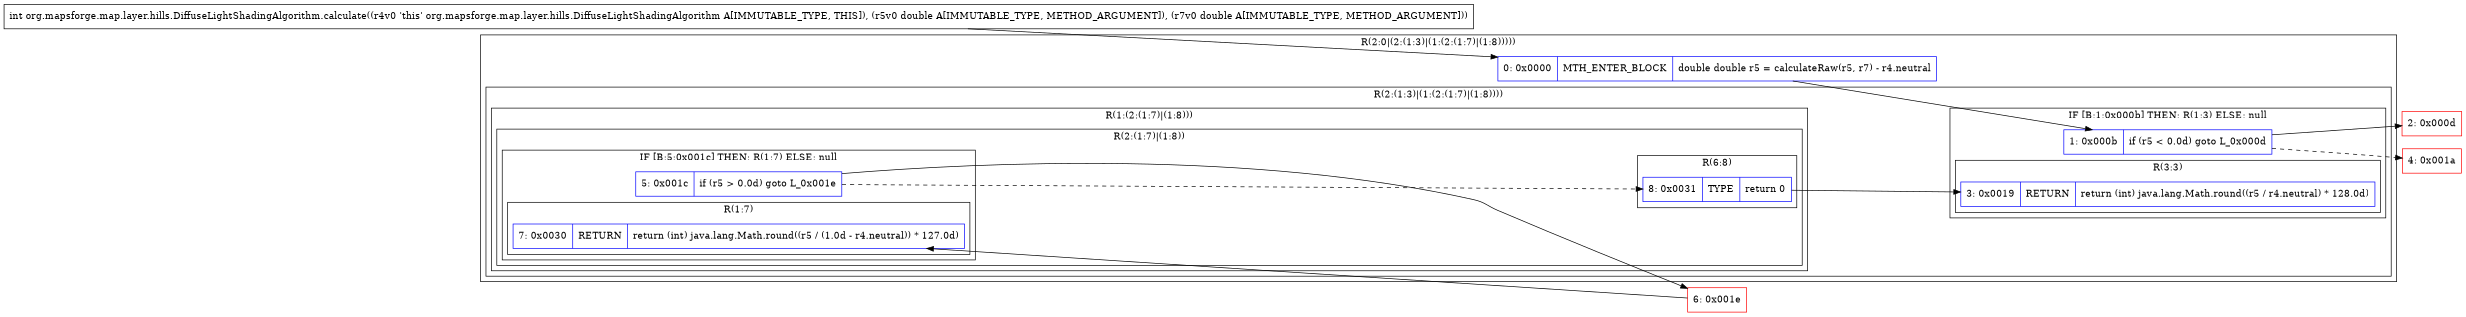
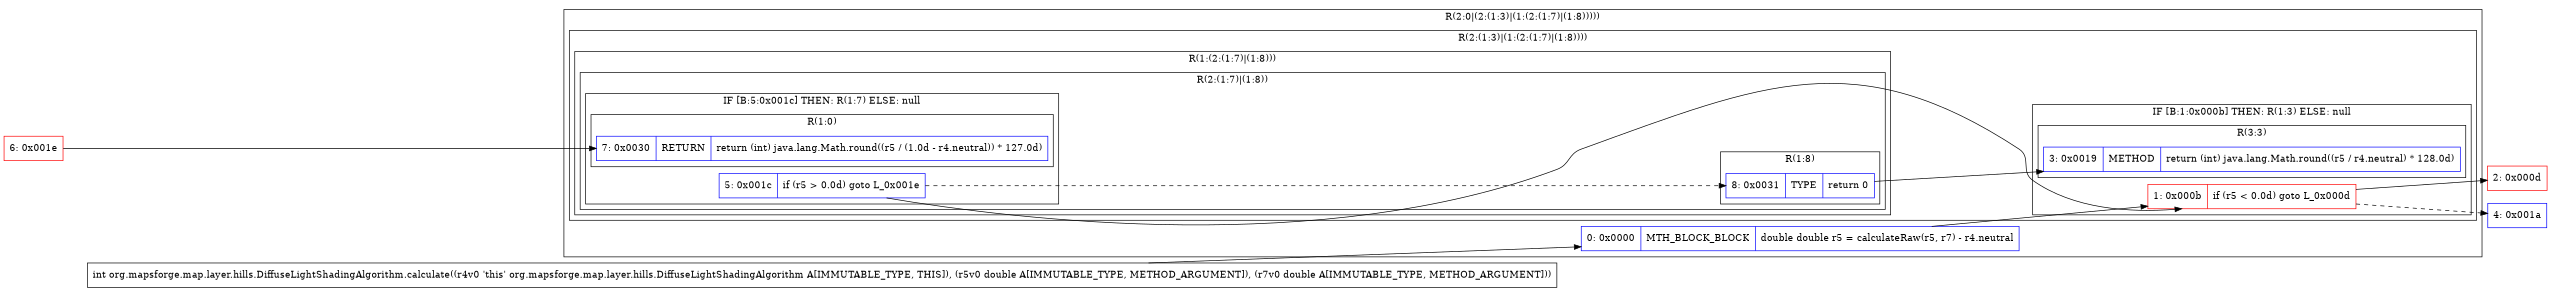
(1615, 68) -> (1698, 238)
(2168, 142) -> (2252, 197)
(2432, 161) -> (2517, 216)
(1717, 163) -> (1800, 160)
(1271, 171) -> (1557, 170)
(2048, 194) -> (2132, 159)
(739, 210) -> (822, 122)
